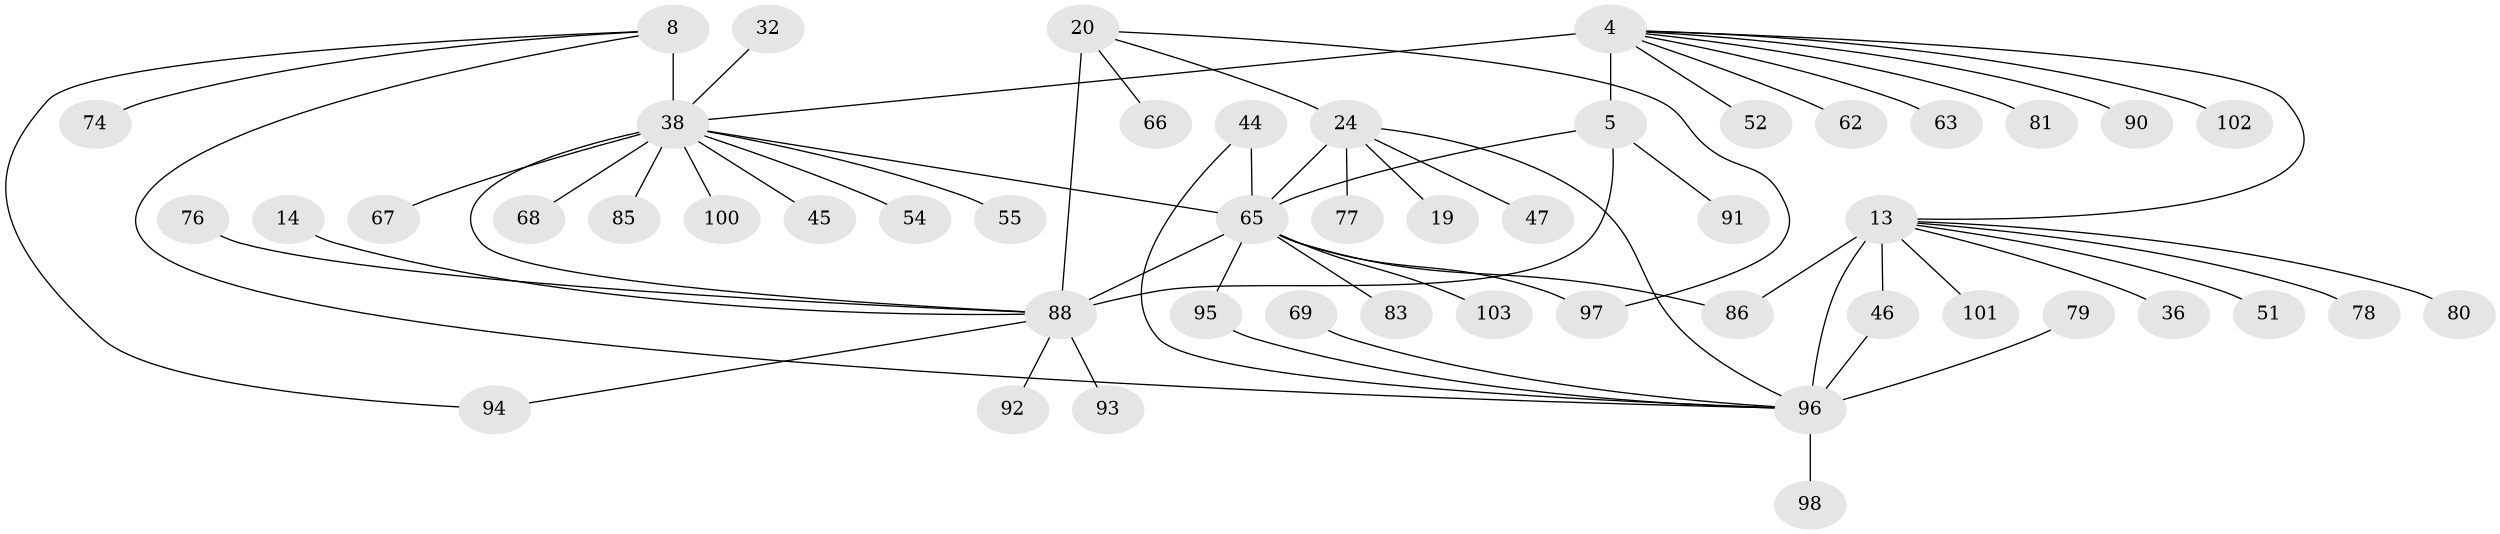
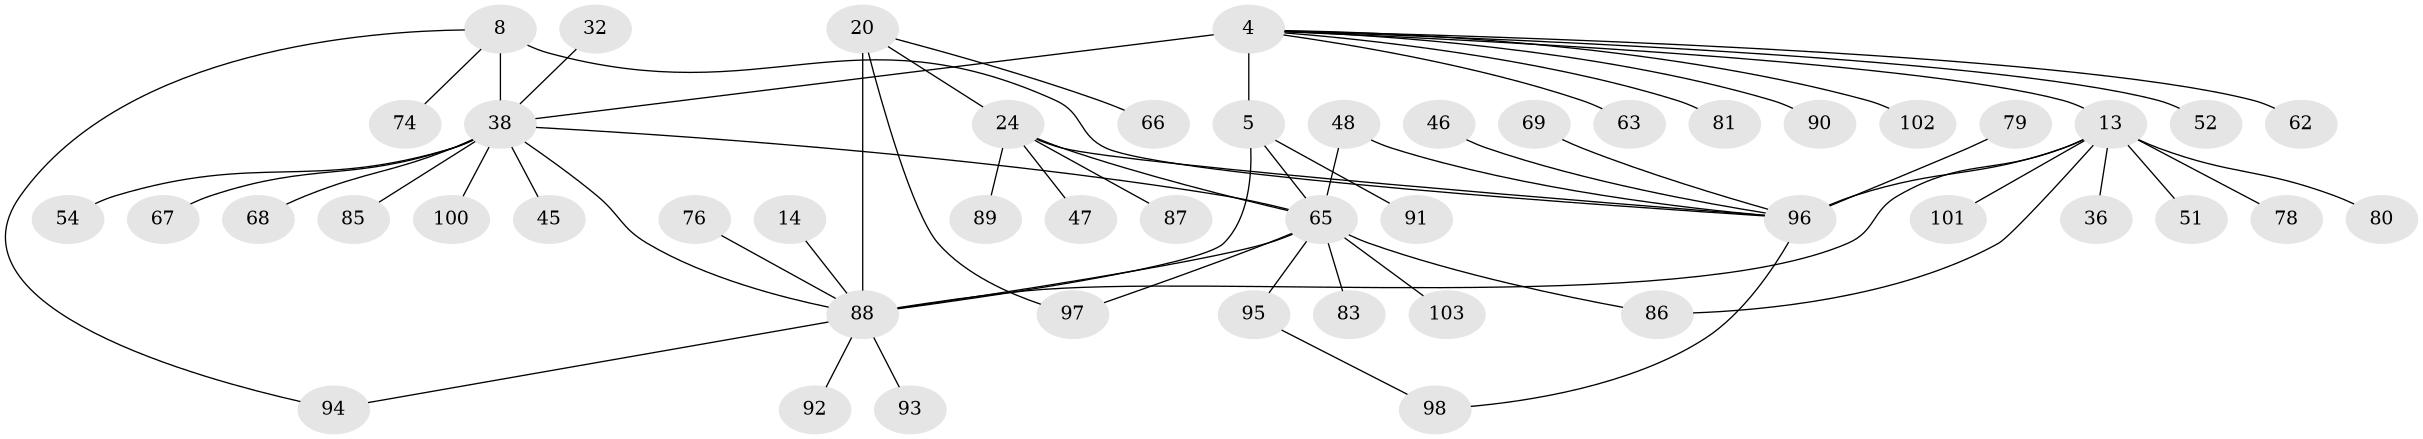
(1251, 124) -> (1344, 124)
(1010, 219) -> none
(1347, 219) -> (1176, 219)
(1443, 219) -> (986, 219)
(1882, 267) -> (1476, 287)
(1474, 383) -> (1345, 362)
